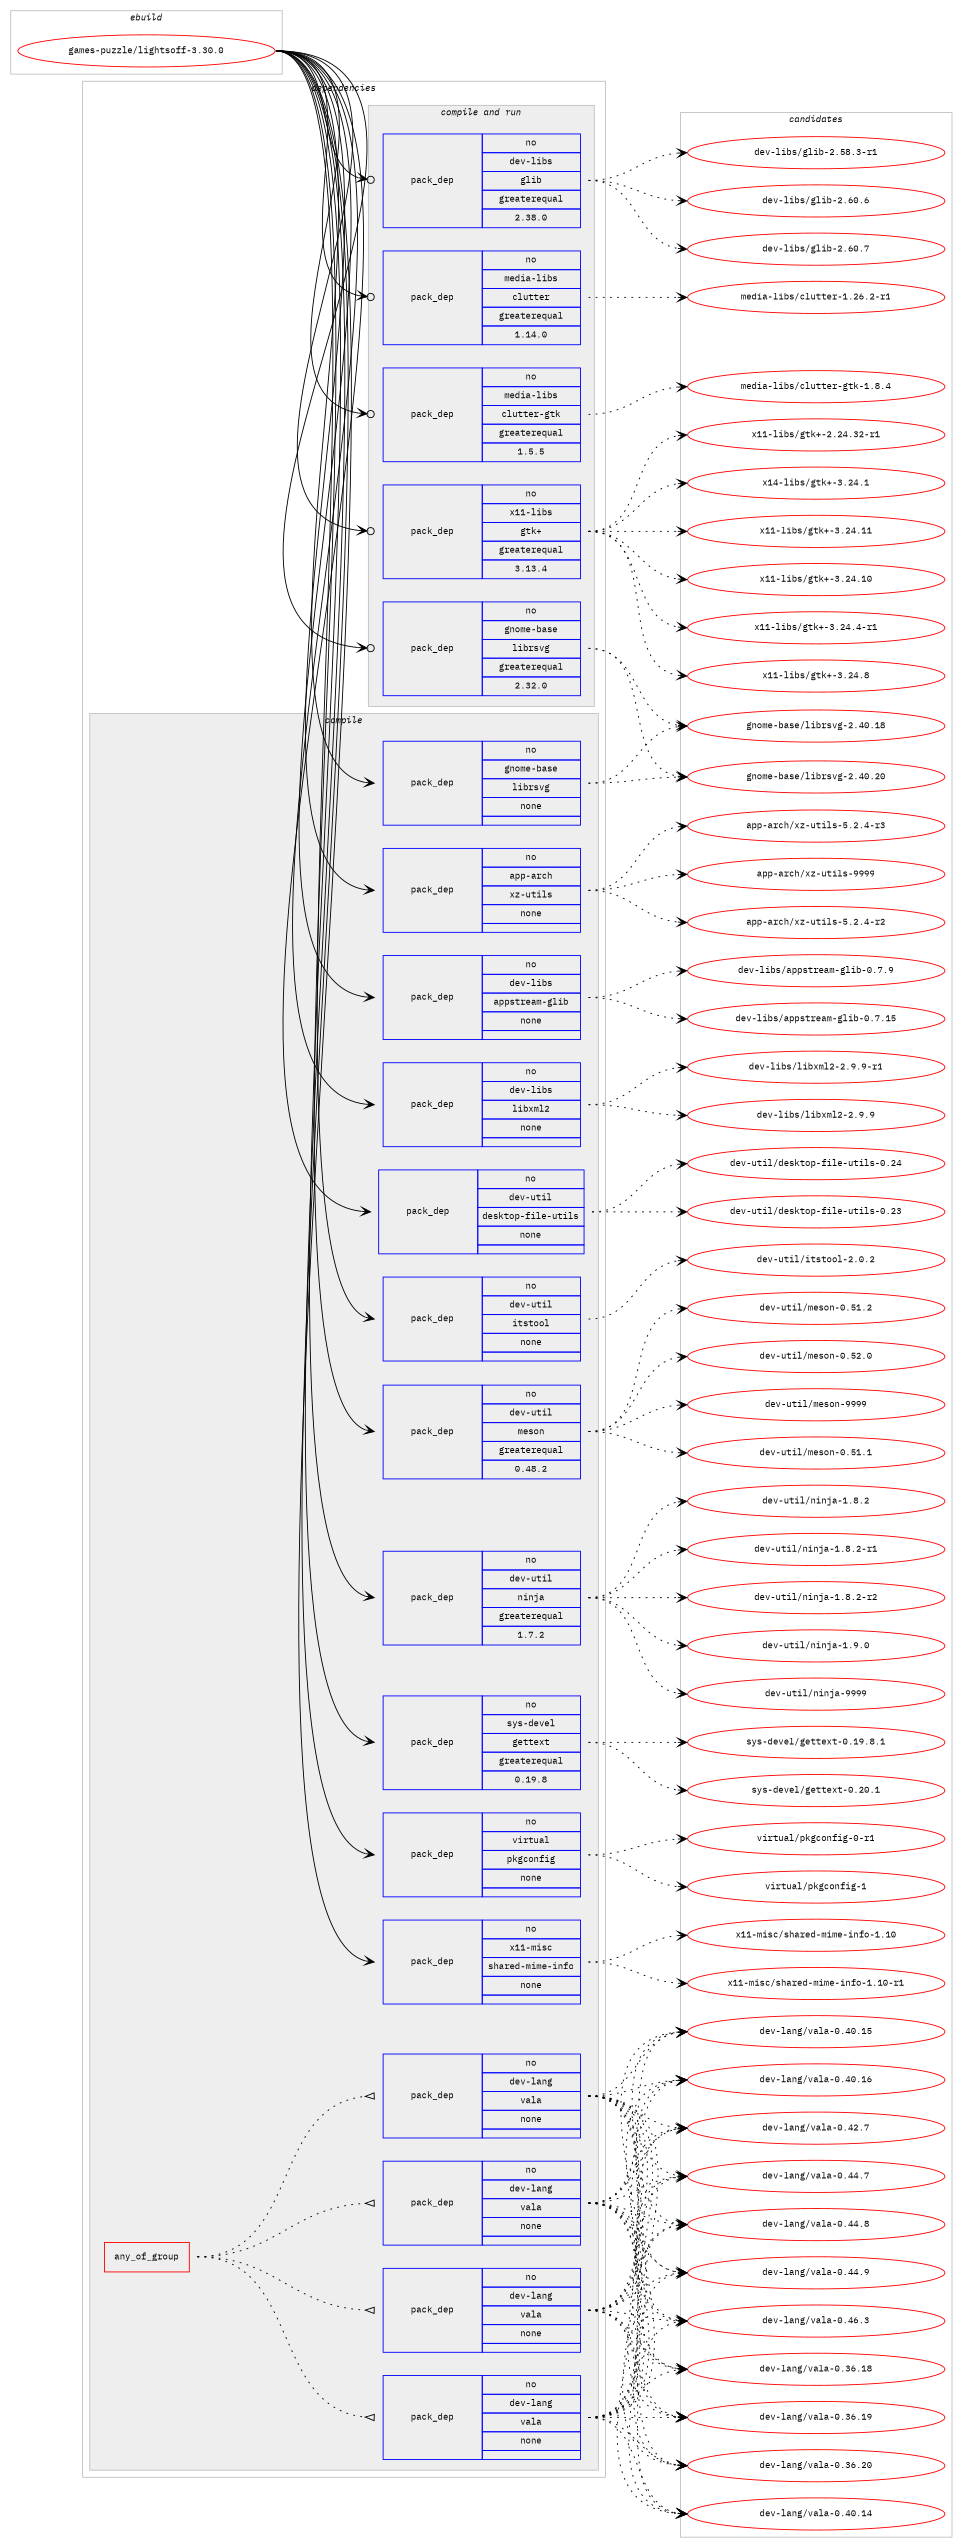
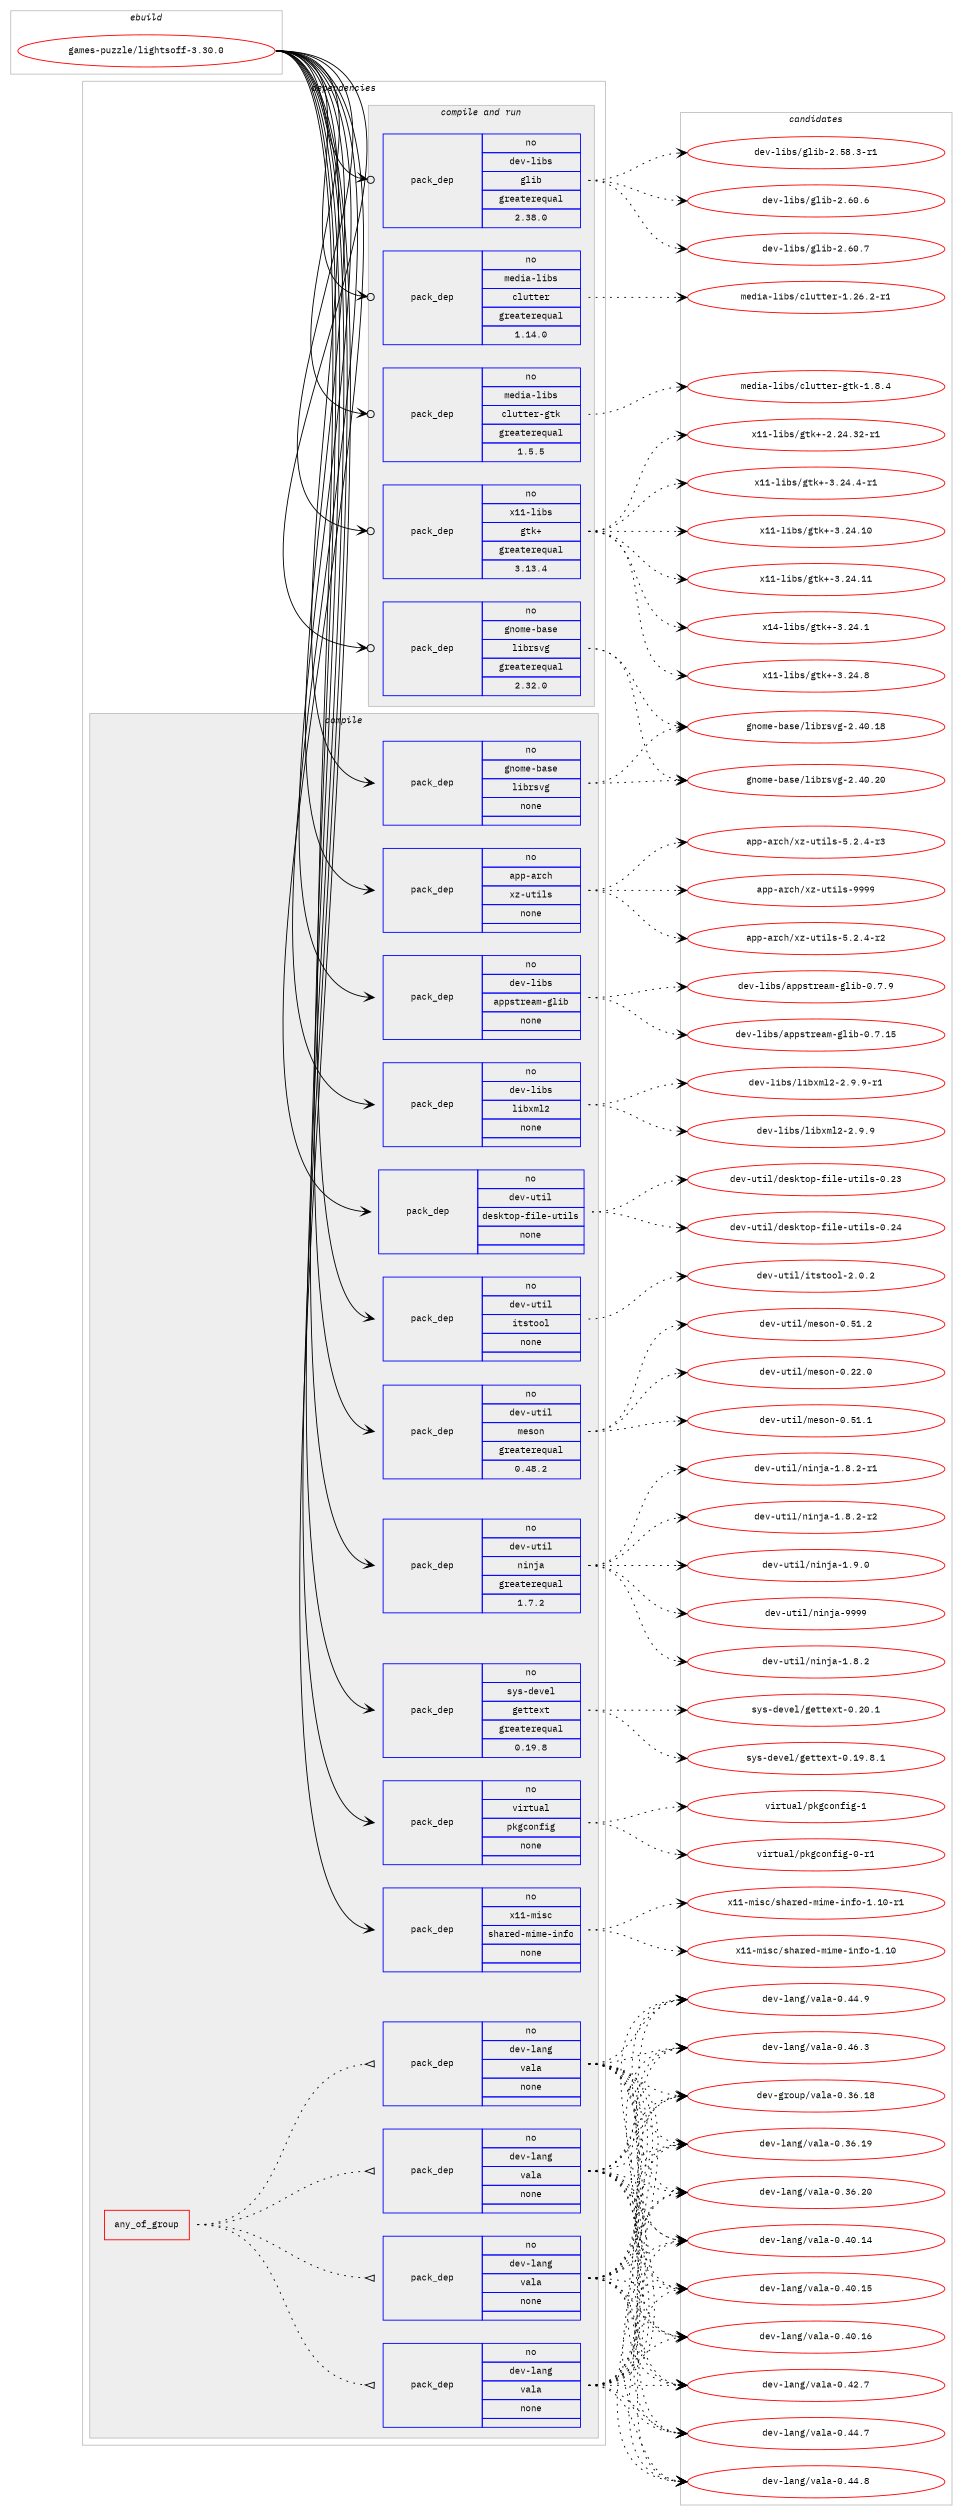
(816, 1357) -> (816, 1373)
(816, 1405) -> none
(816, 2369) -> (816, 2096)
